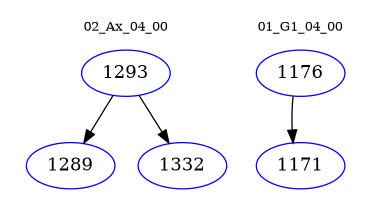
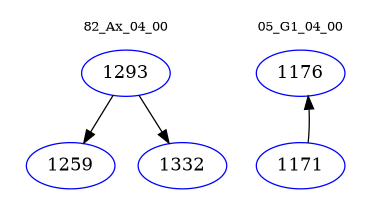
(126, 28) -> (126, 28)
(301, 28) -> (301, 28)
(292, 113) -> (309, 126)
(71, 166) -> (71, 166)
